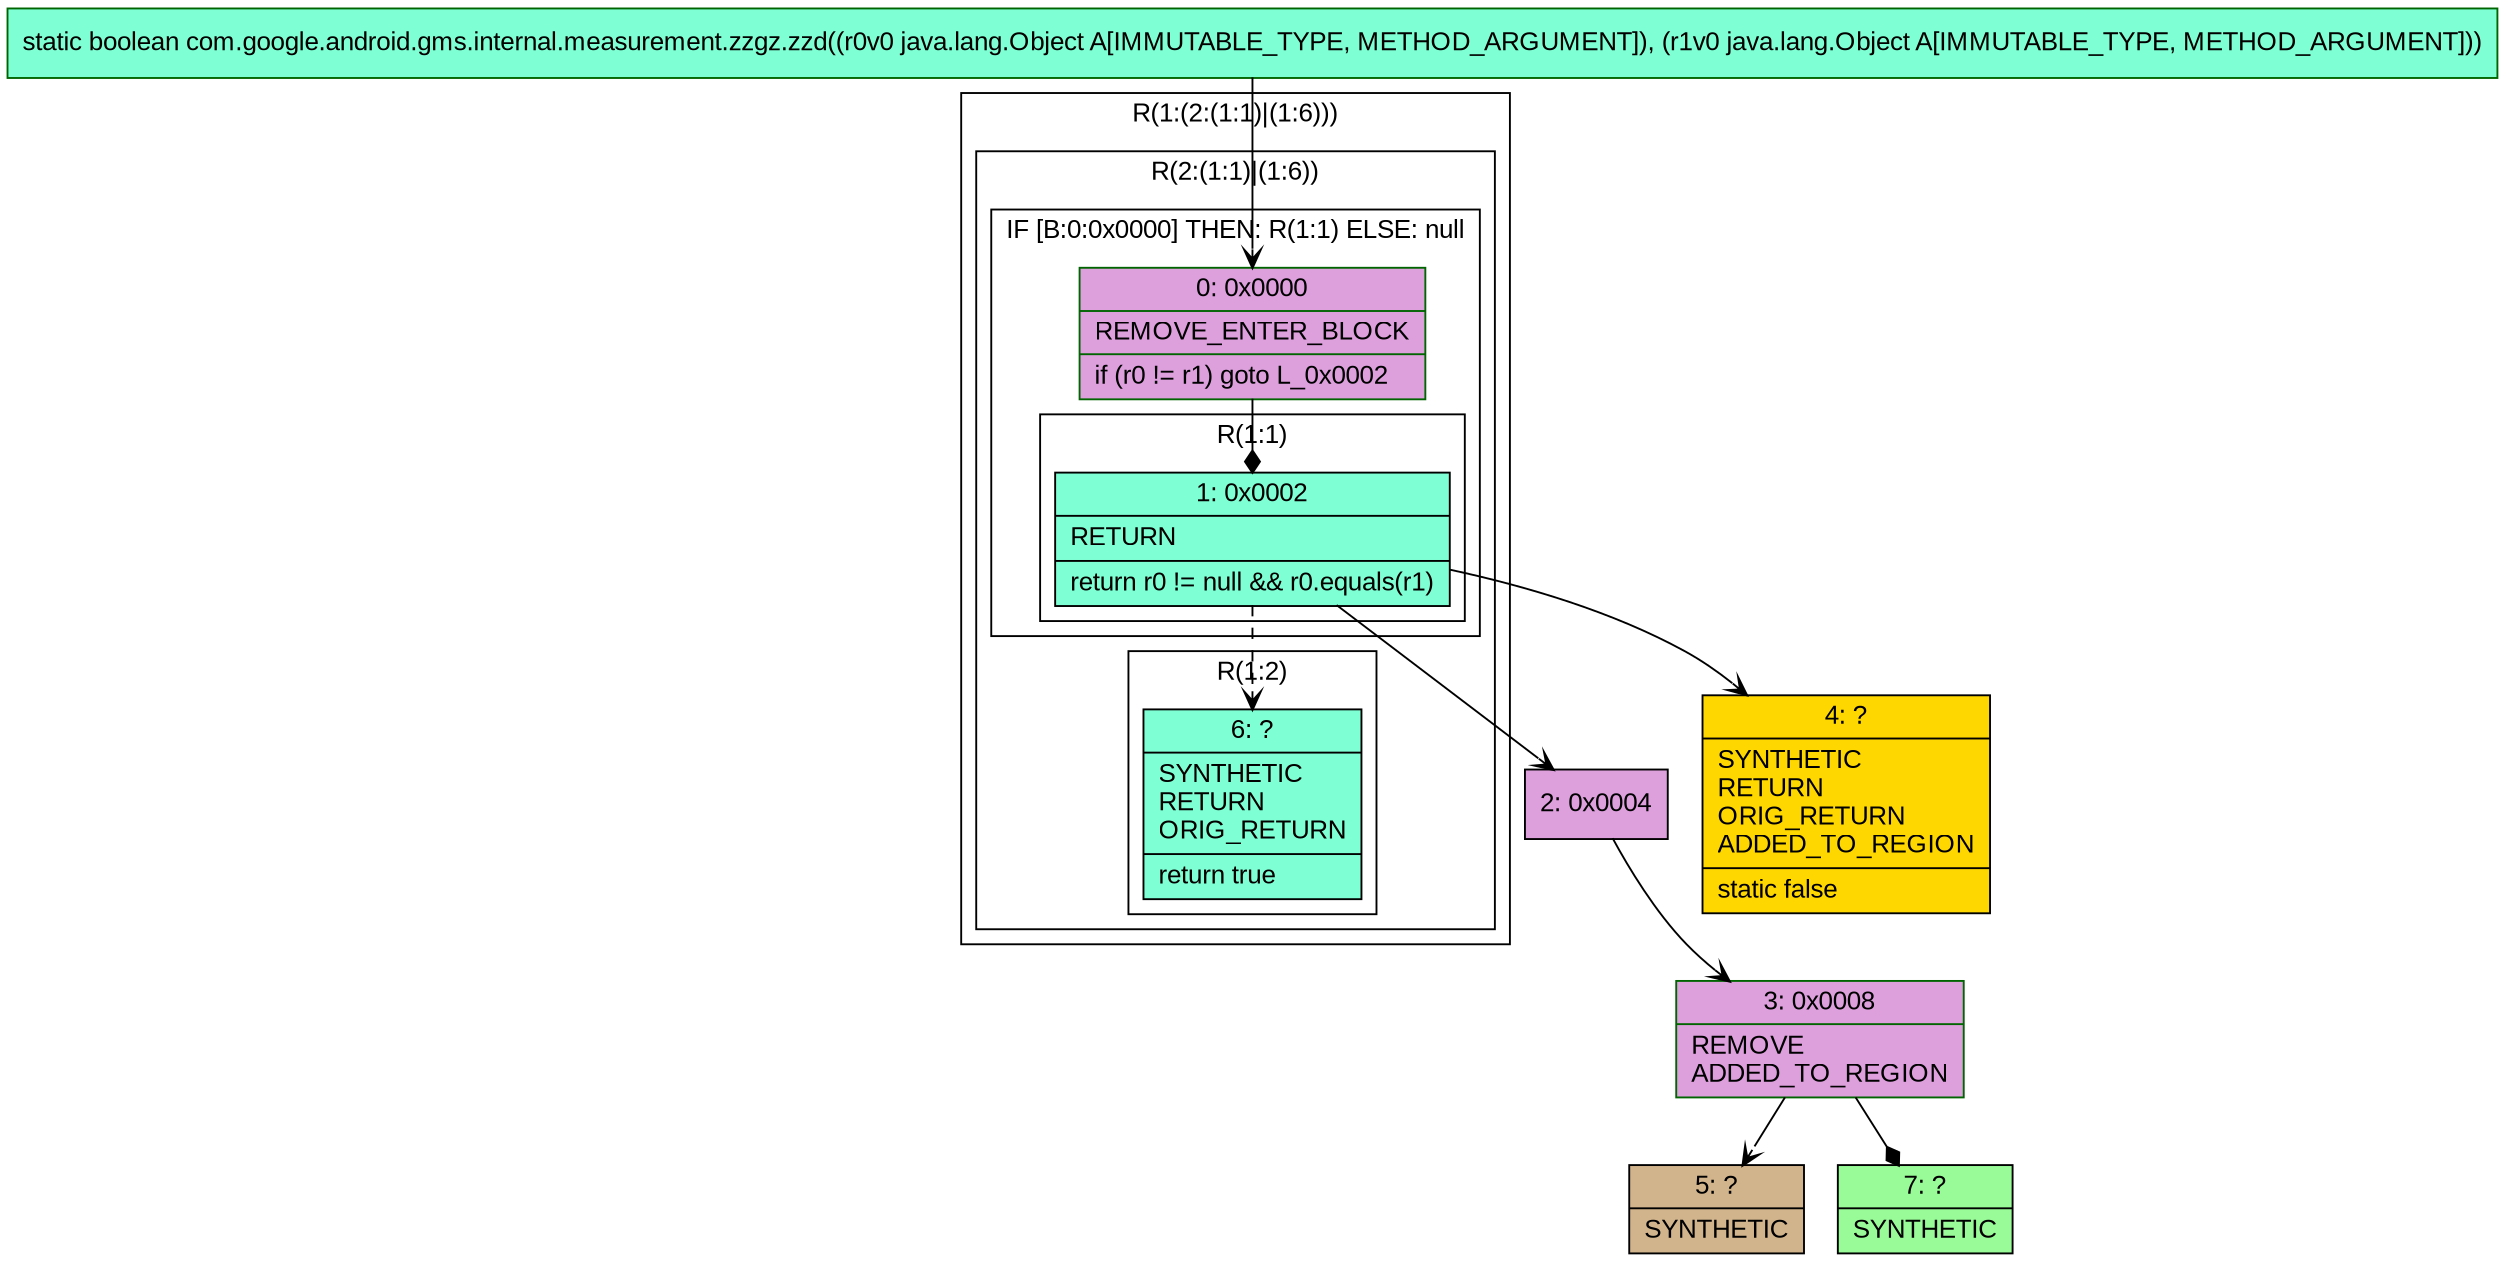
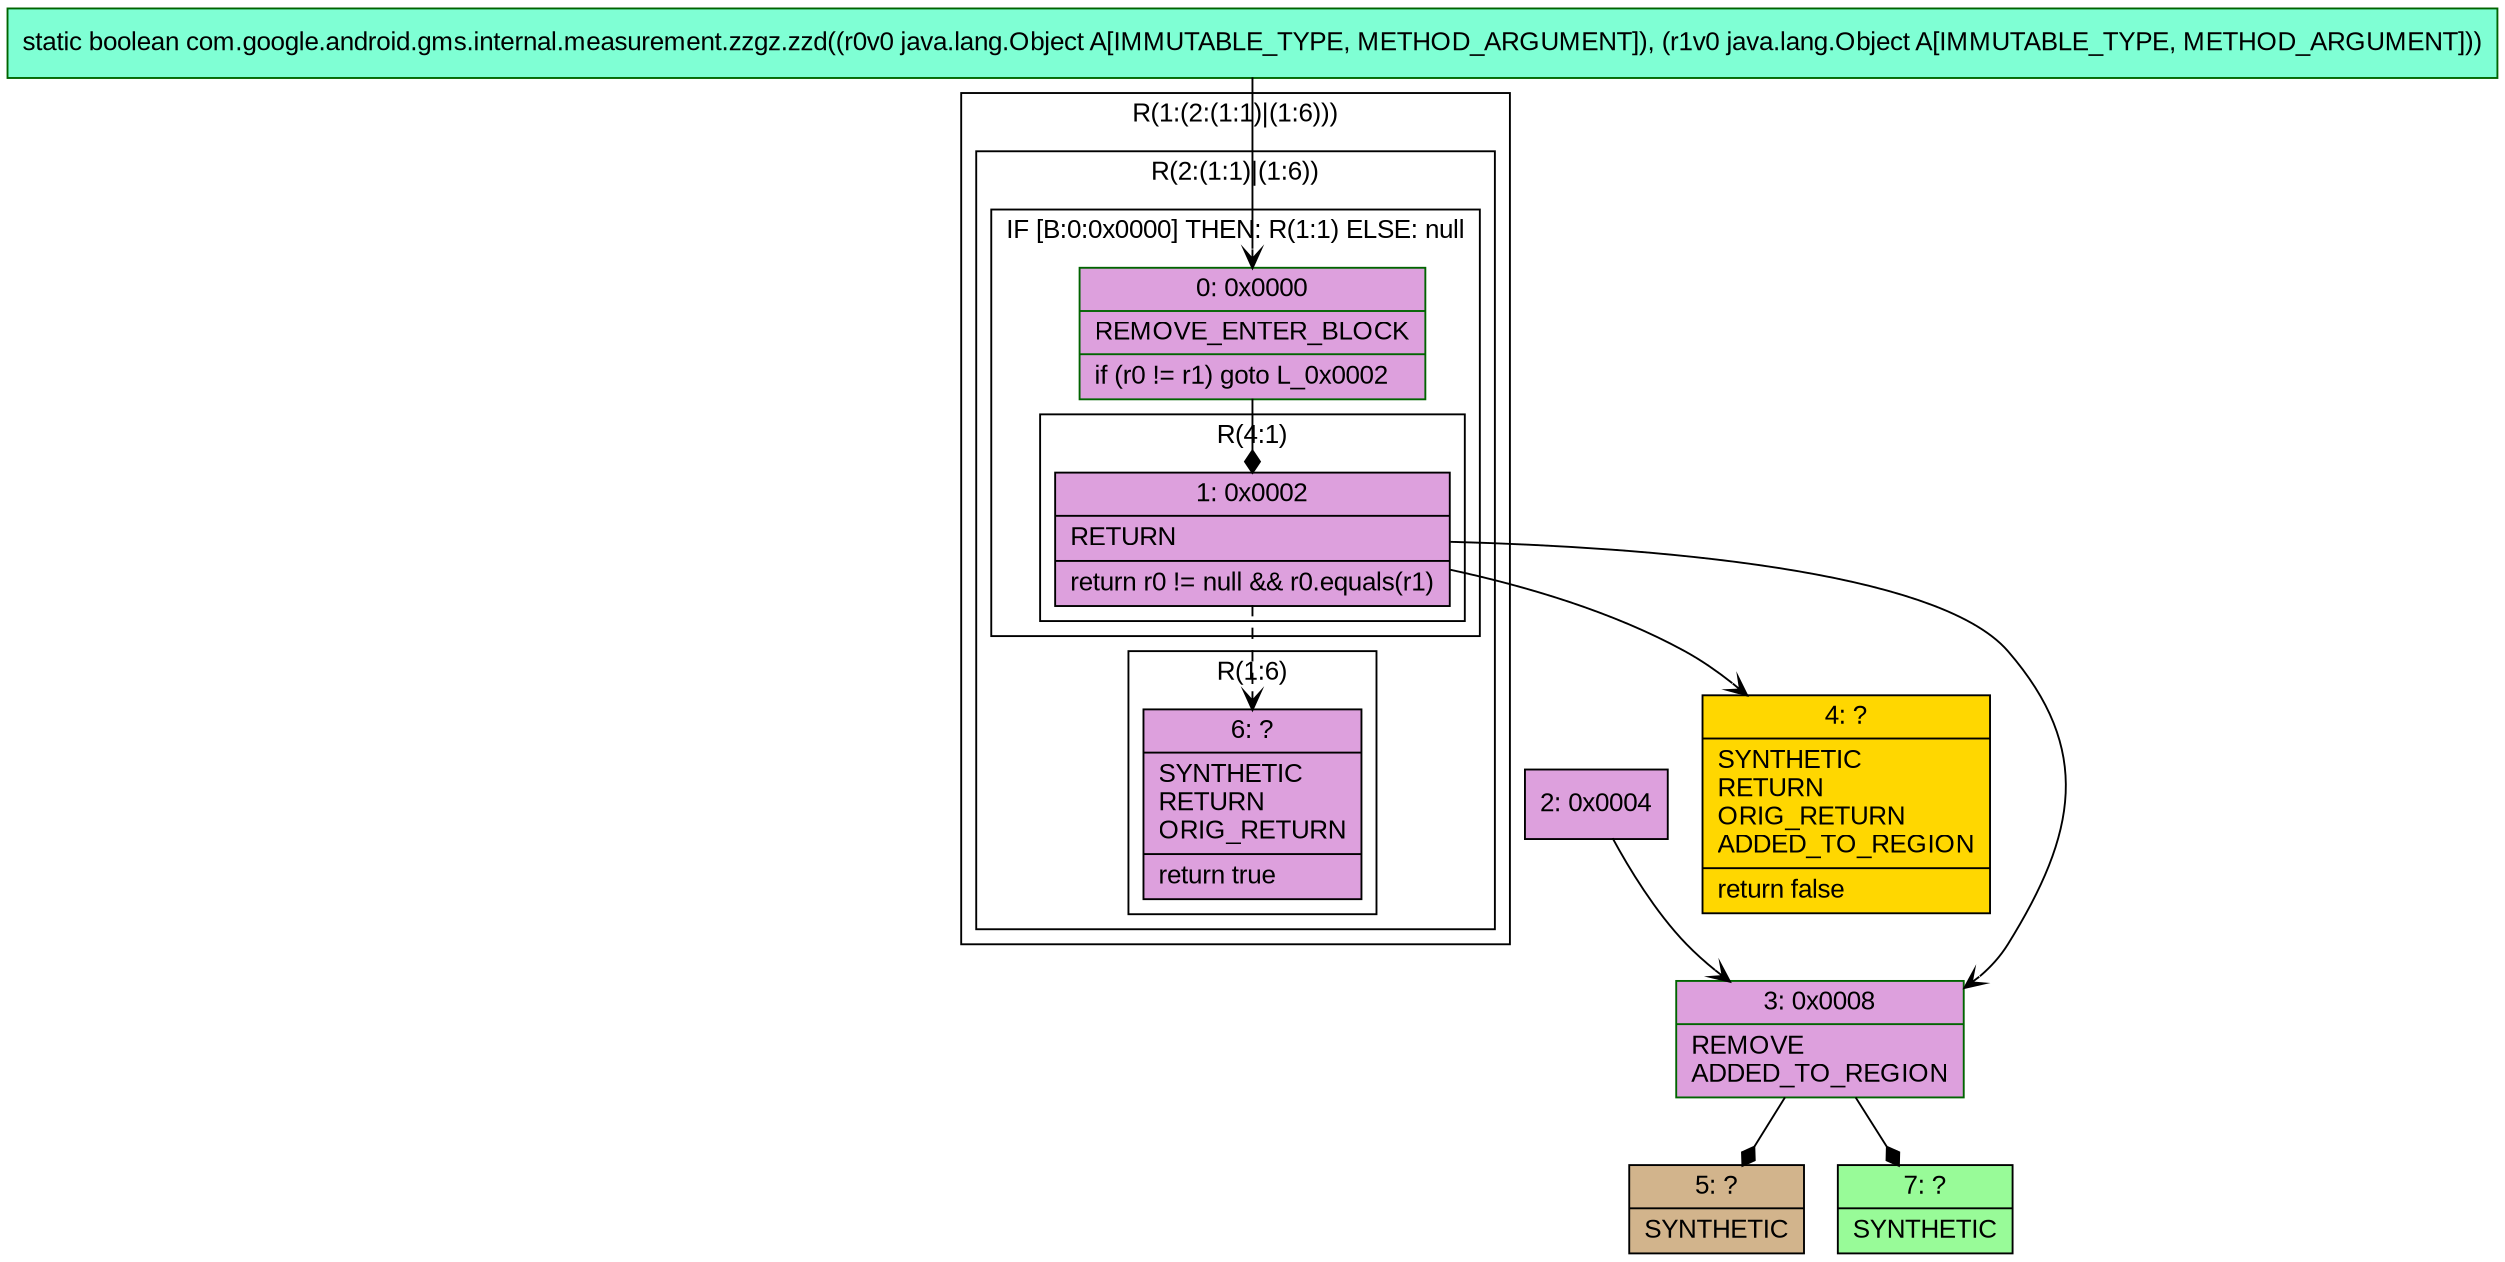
(1252, 436) -> (1252, 436)
(1252, 539) -> (1252, 539)
(1252, 673) -> (1252, 673)
(1437, 682) -> (1915, 599)
(1252, 804) -> (1252, 804)
(1778, 890) -> (1781, 890)
(1770, 1122) -> (1770, 1122)
